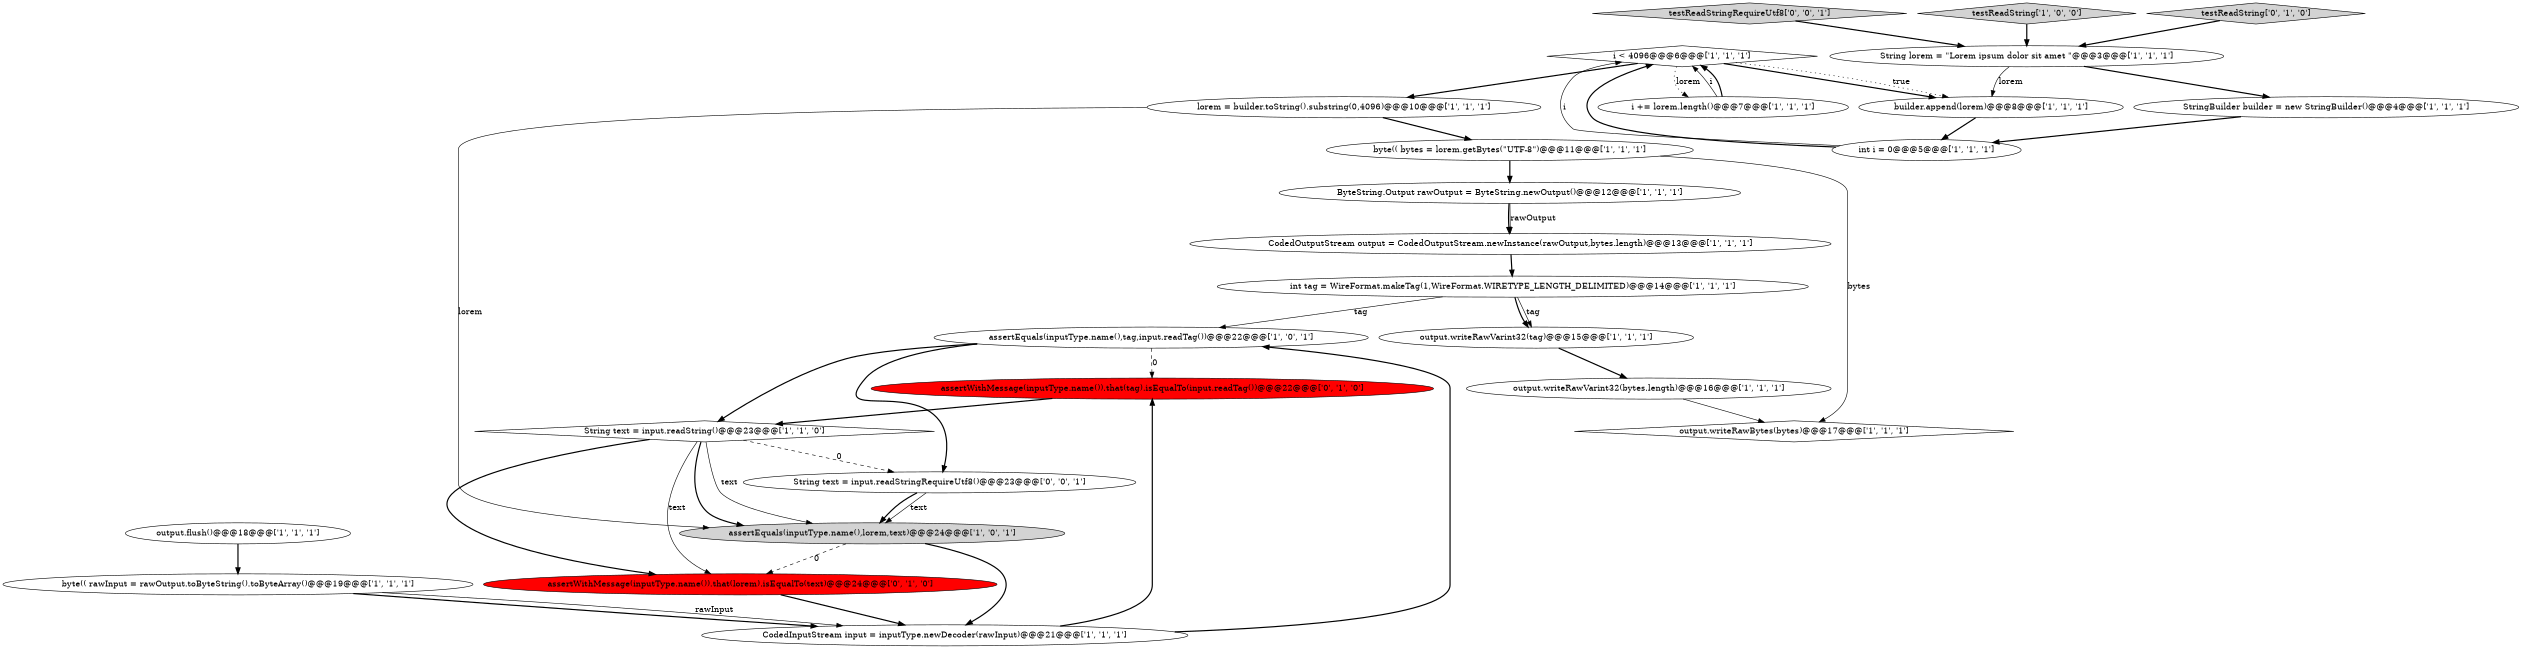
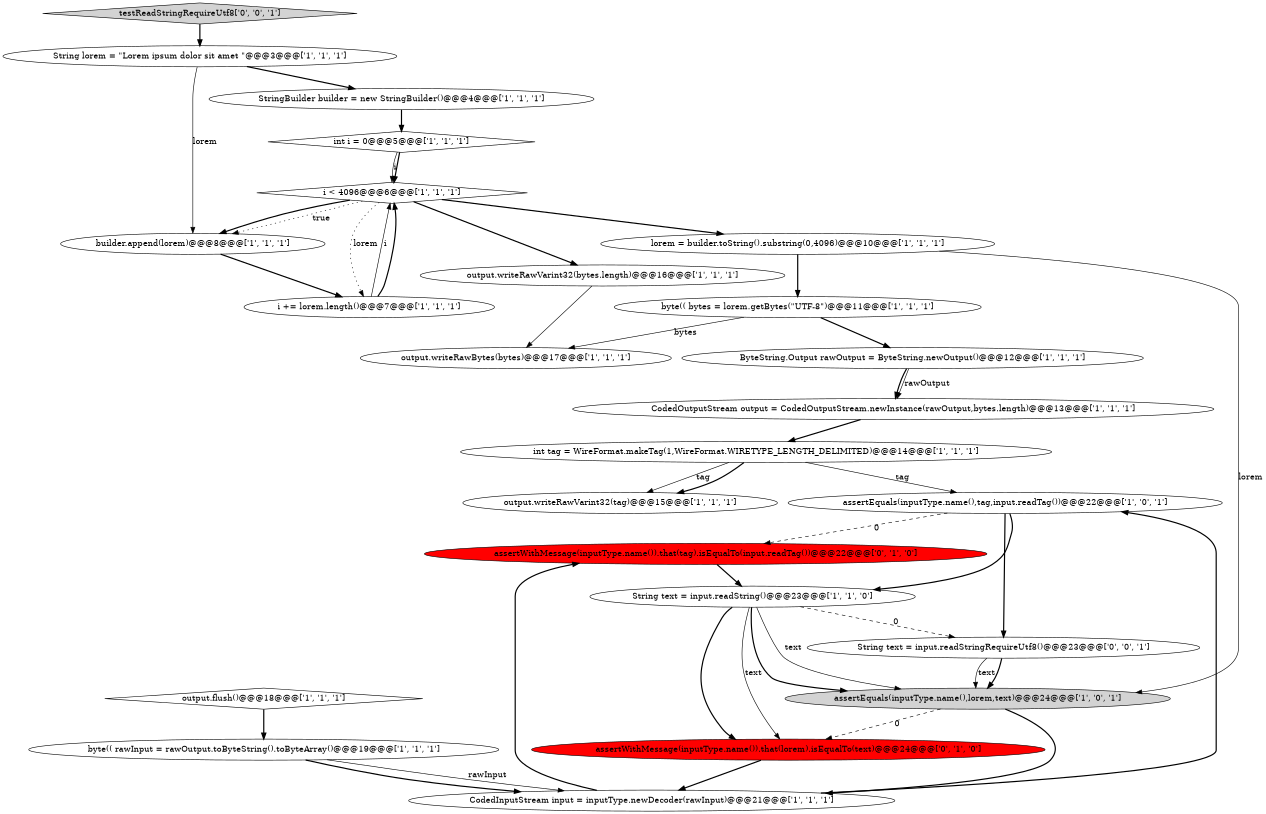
(2027, 13) -> none
(2256, 13) -> none
(1961, 127) -> (278, 275)
(1927, 150) -> (401, 142)
(1590, 362) -> (493, 232)
(705, 431) -> (753, 597)
(1794, 431) -> (516, 358)
(238, 533) -> (264, 699)
